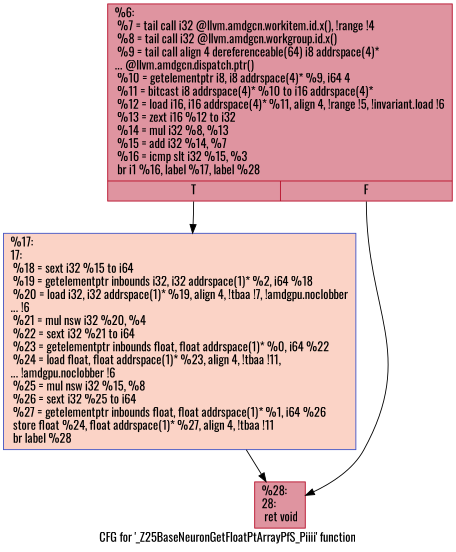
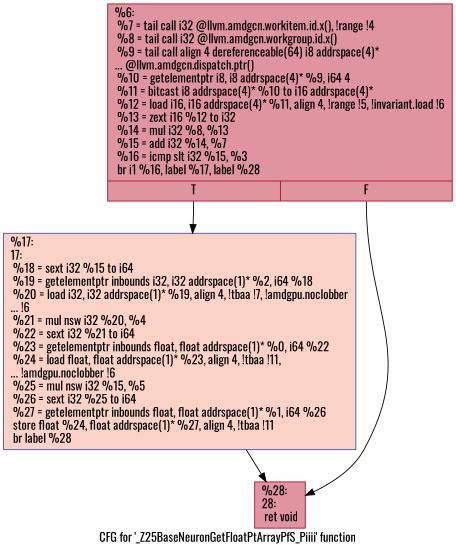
(78, 387) -> (78, 387)
